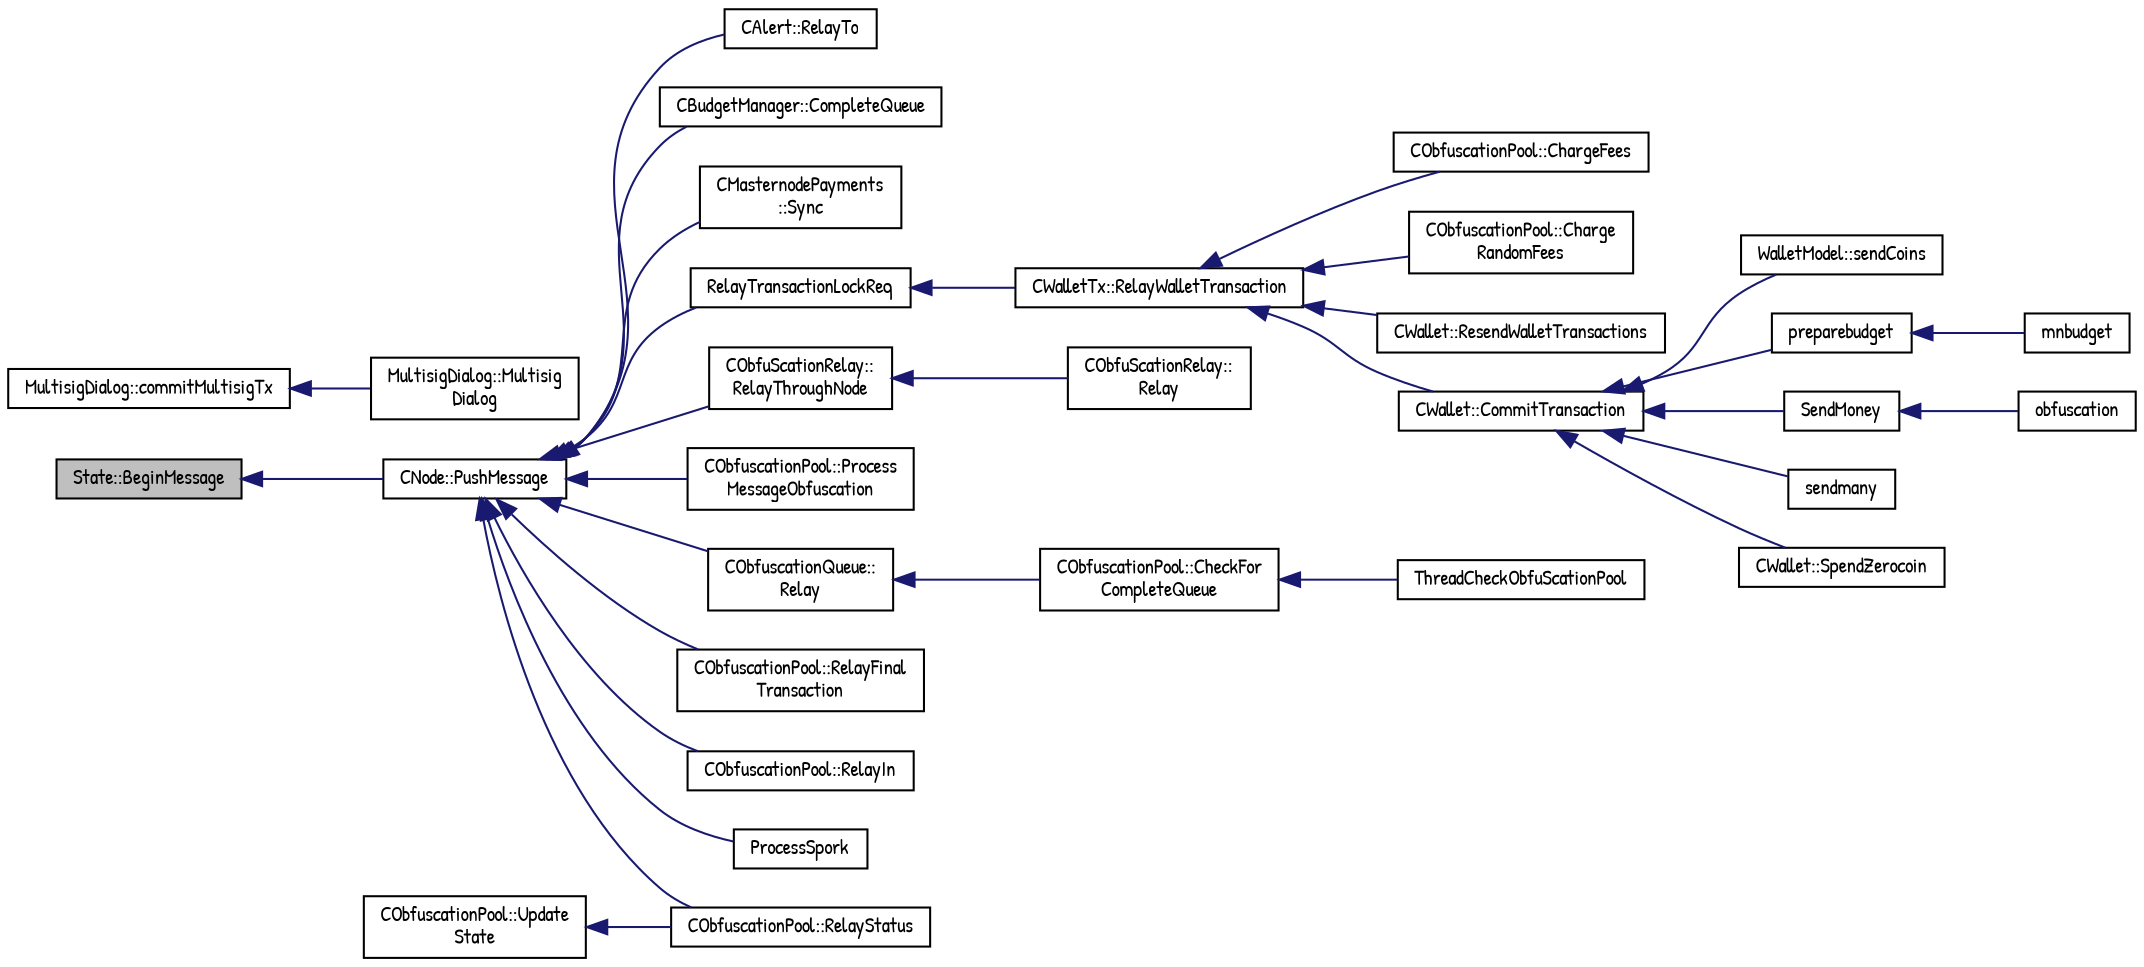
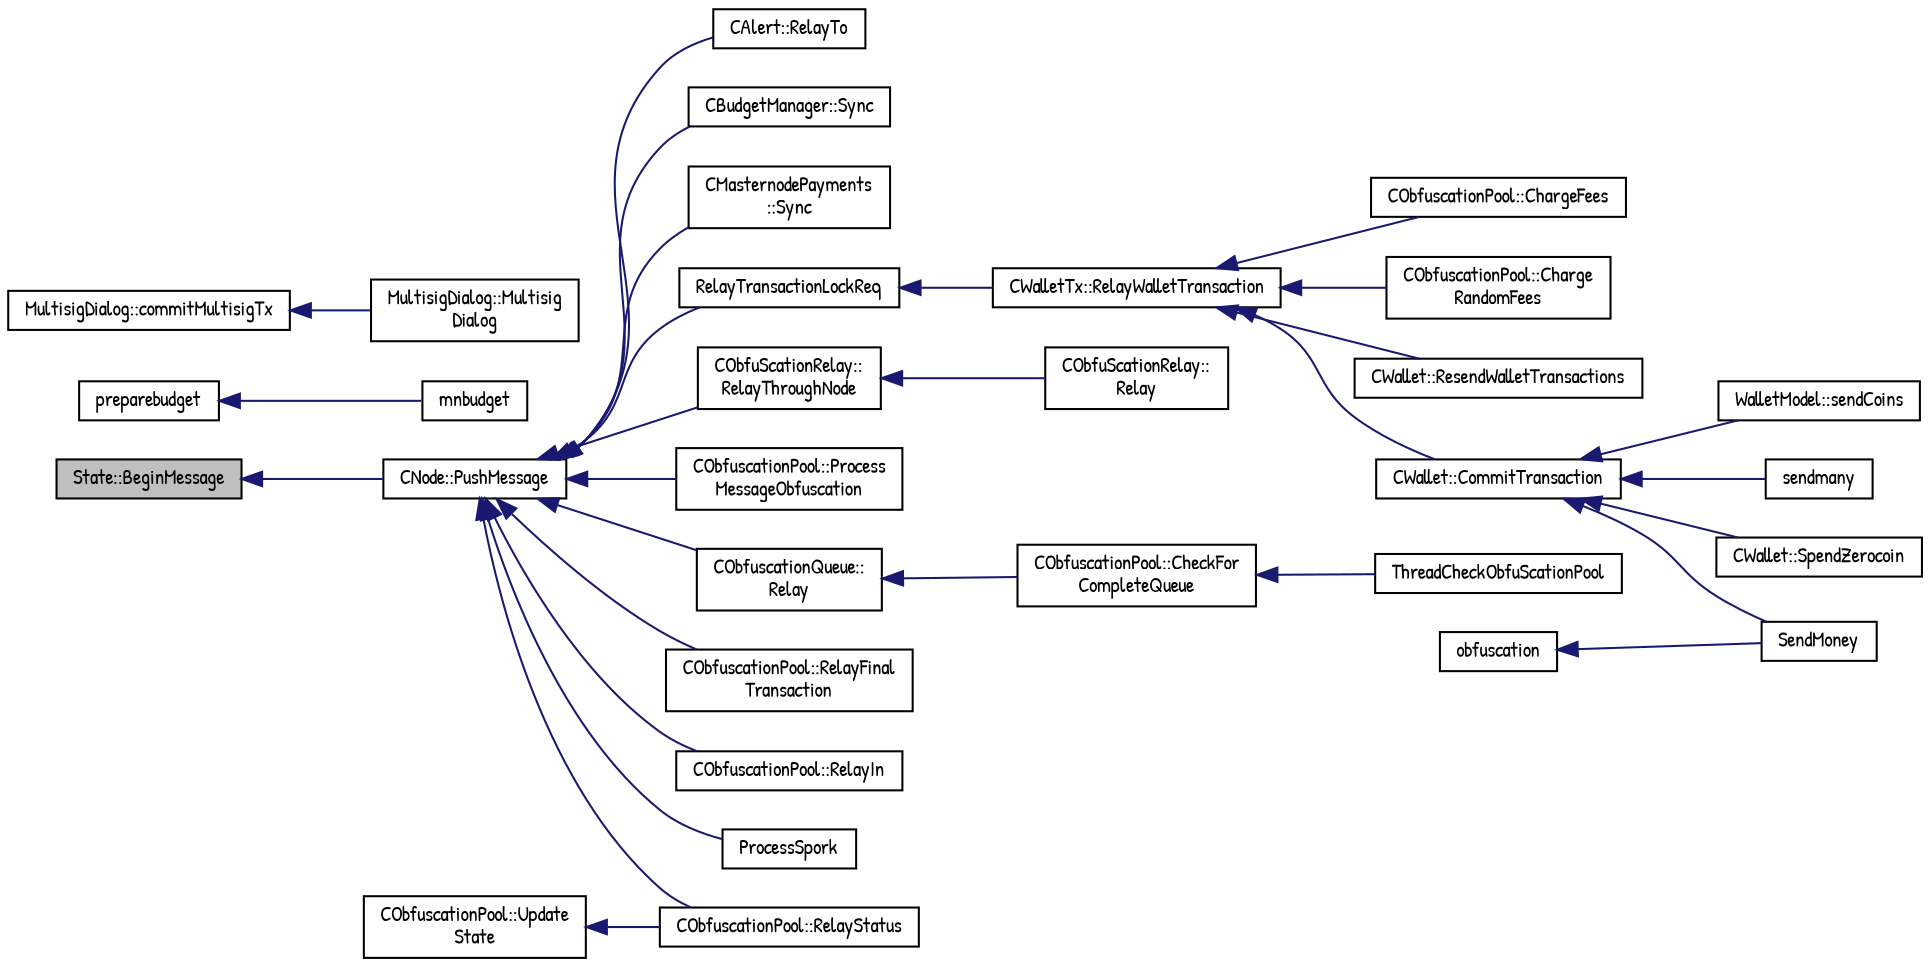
(801, 107) -> (789, 107)
(1697, 368) -> none
(1969, 411) -> (1670, 646)
